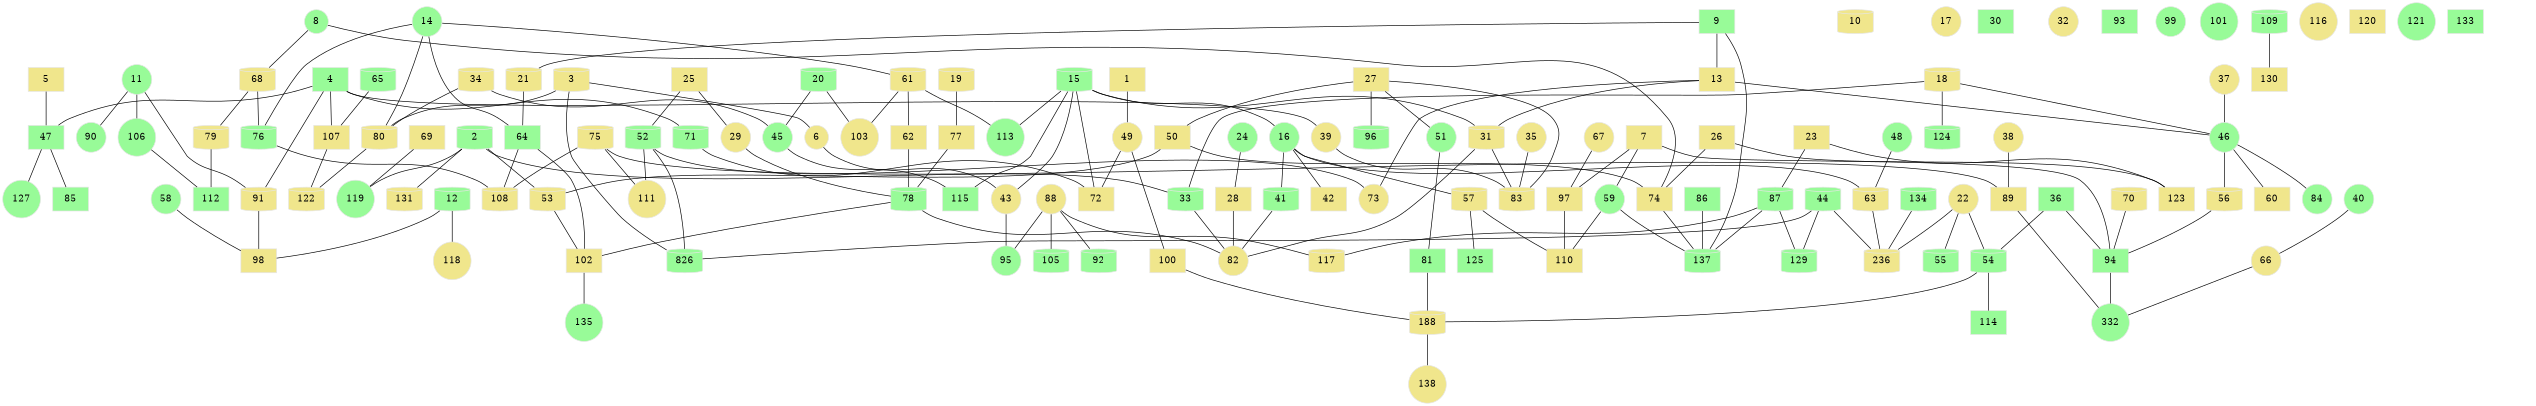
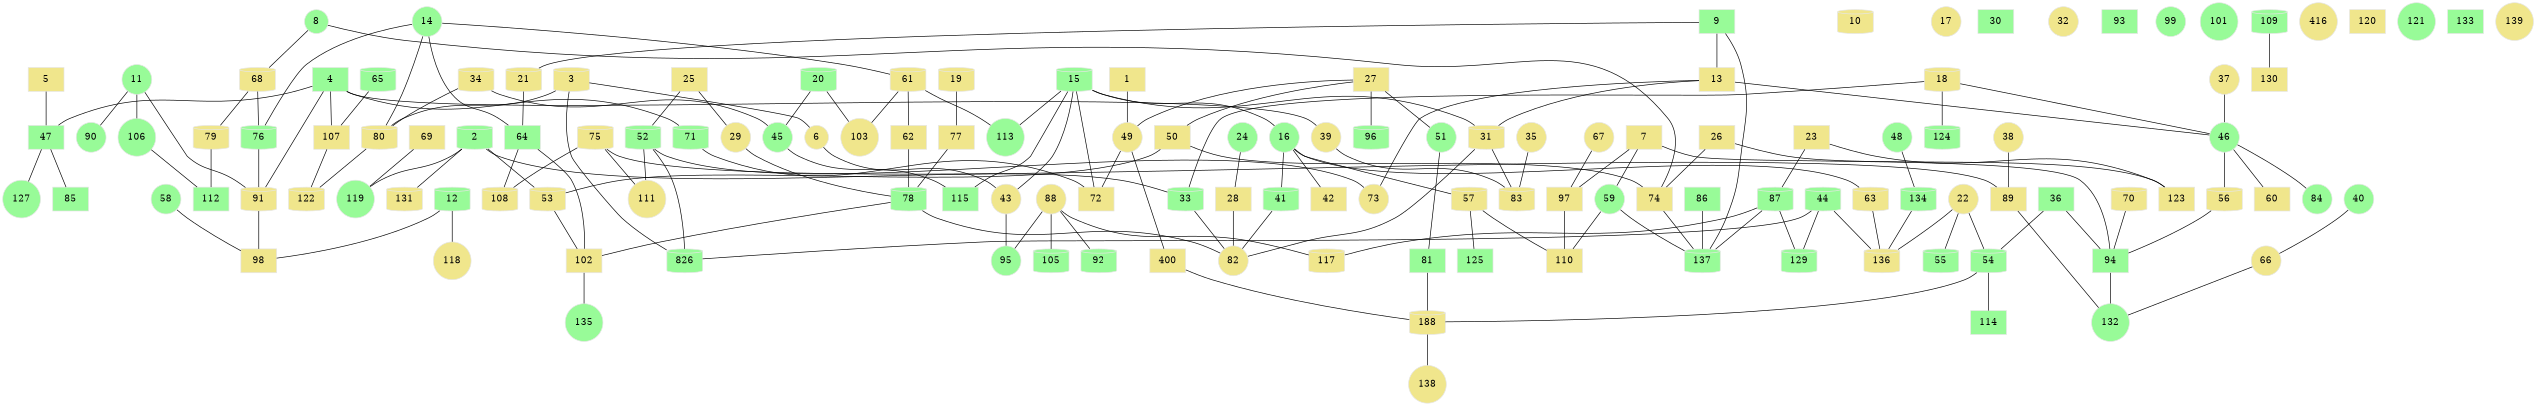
(2318, 22) -> (2318, 22)
none -> (2515, 22)
(1518, 101) -> (1242, 90)
(383, 164) -> (259, 168)
(1883, 171) -> (1910, 174)
(1168, 261) -> (1168, 261)
(1882, 261) -> (1882, 261)
(2110, 323) -> (2110, 323)
